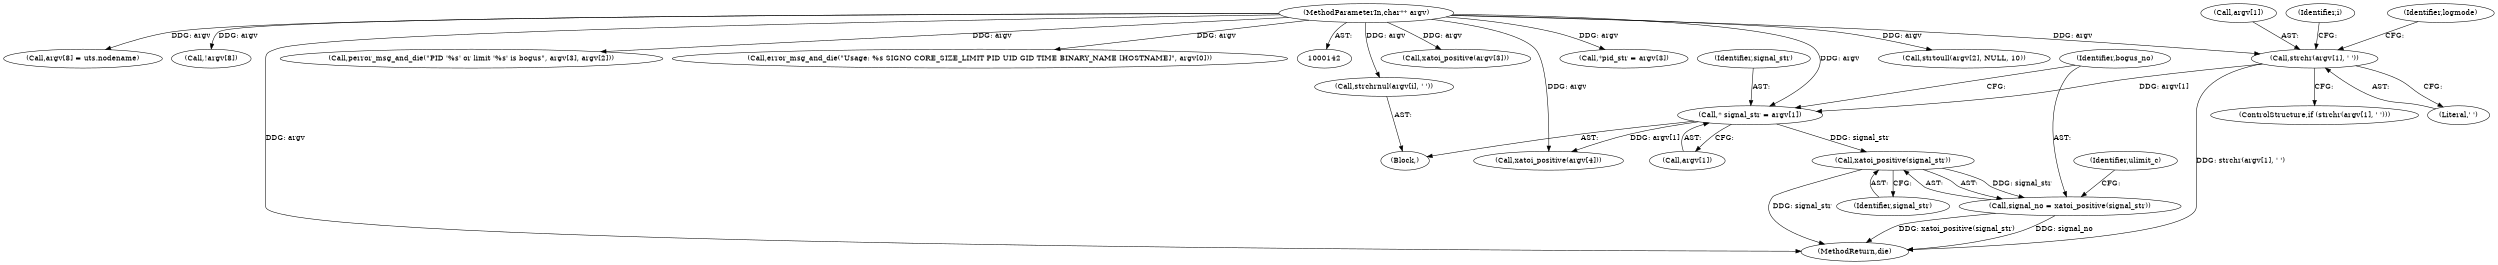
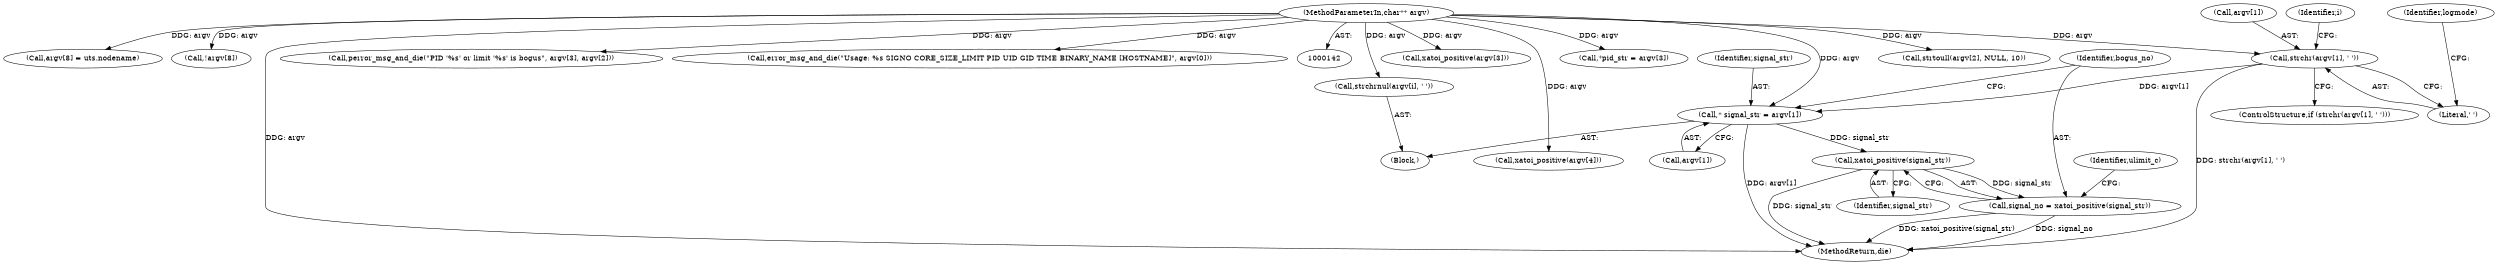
(2381, 35) -> (2449, 62)
(1637, 133) -> (1751, 199)
(1936, 184) -> (1936, 184)
